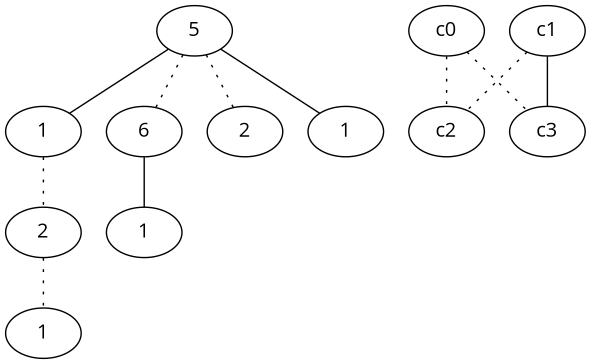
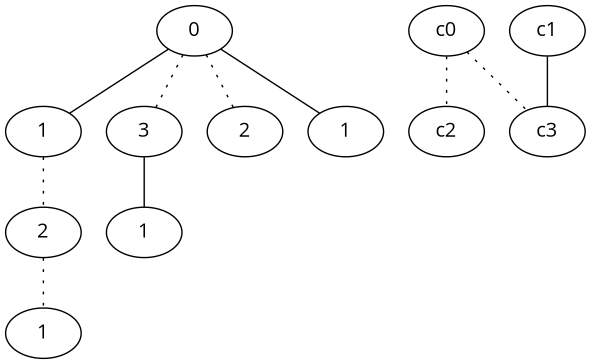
(195, 31) -> (195, 31)
(503, 75) -> none
(144, 132) -> (144, 132)
